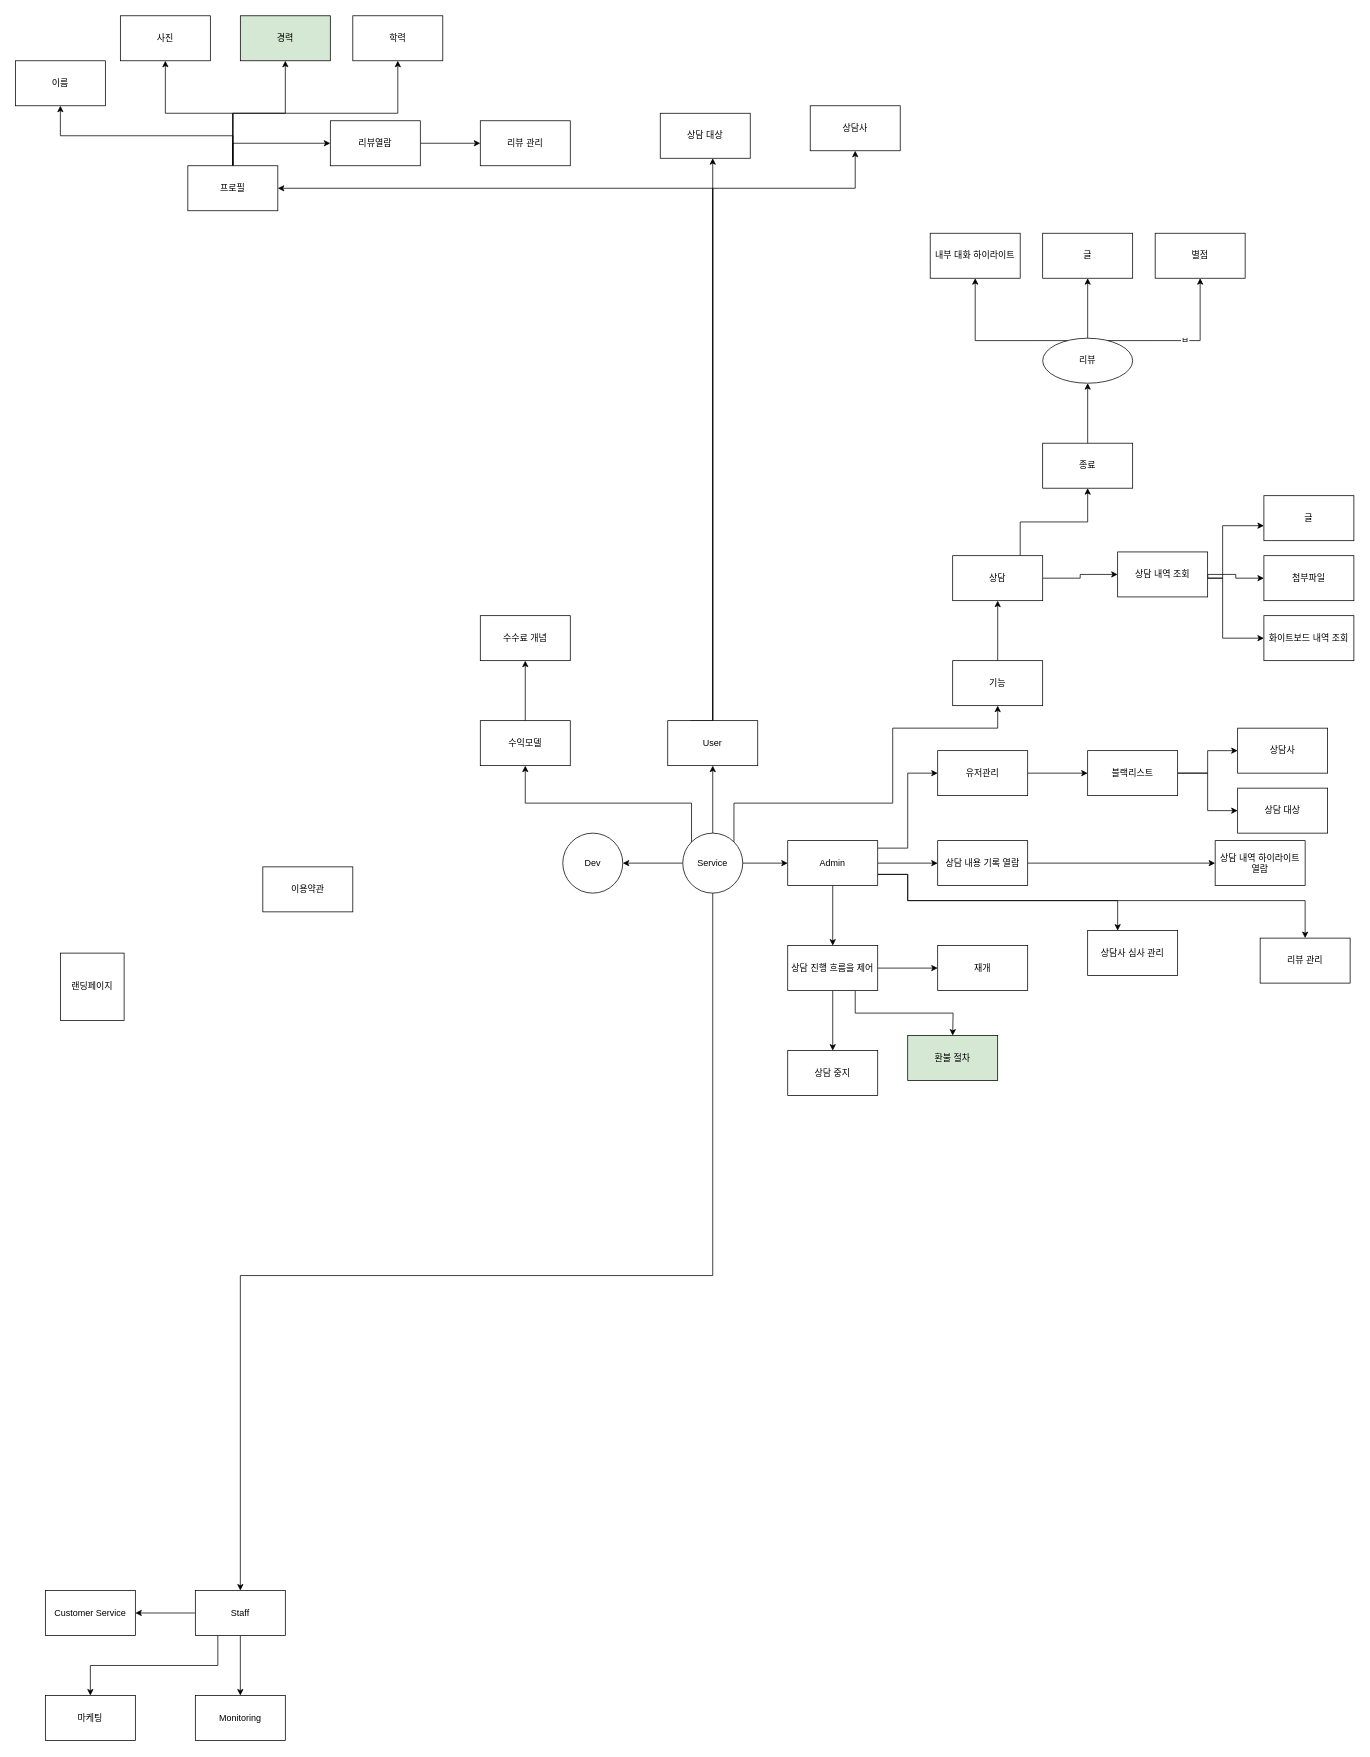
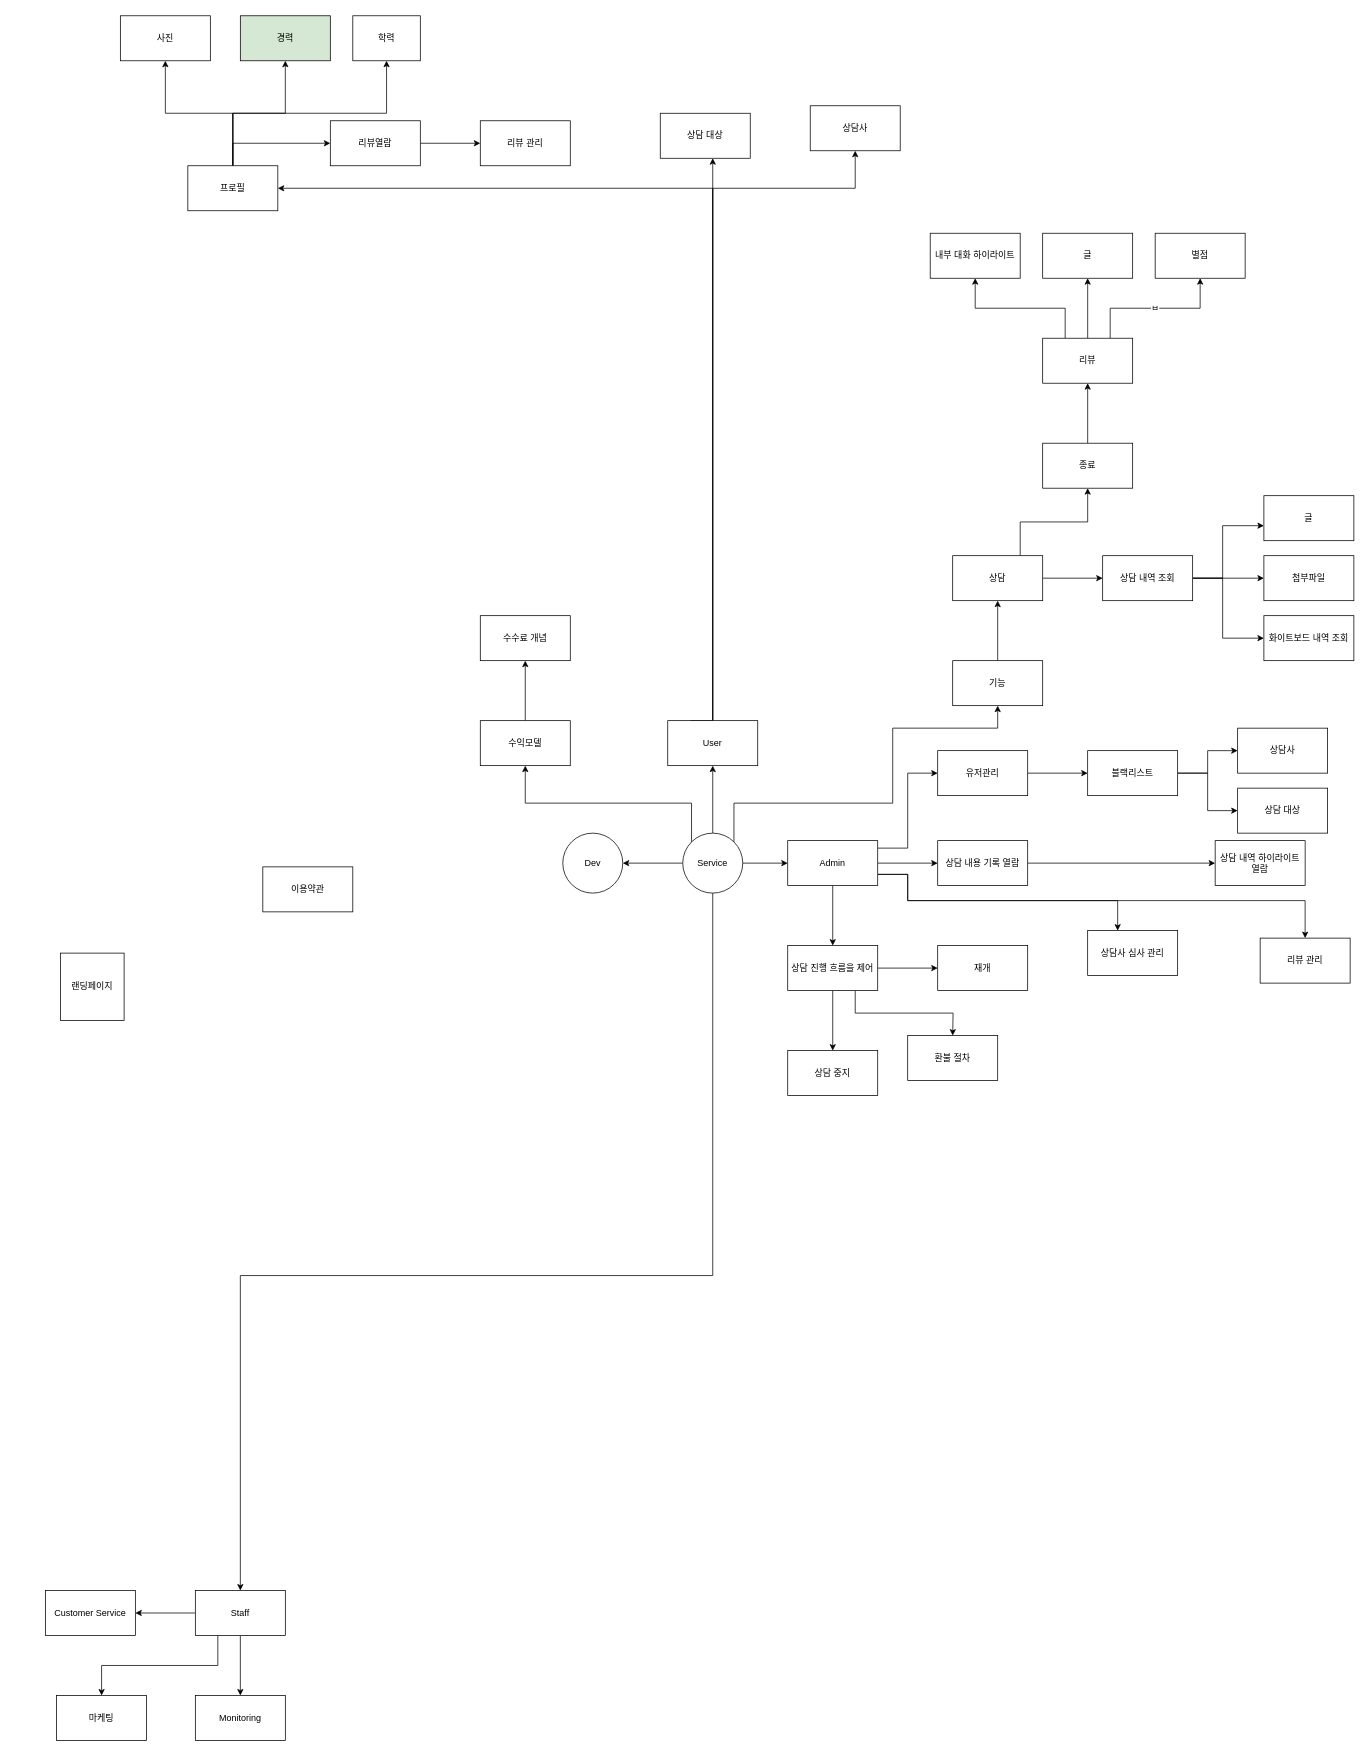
(398, 38) -> (387, 38)
(60, 83) -> none
(133, 135) -> none
(1088, 360) -> (1088, 360)
(1163, 574) -> (1148, 578)
(953, 1058) -> (953, 1058)
(90, 1718) -> (102, 1718)
